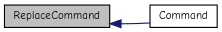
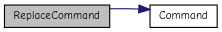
(136, 24) -> (124, 9)
